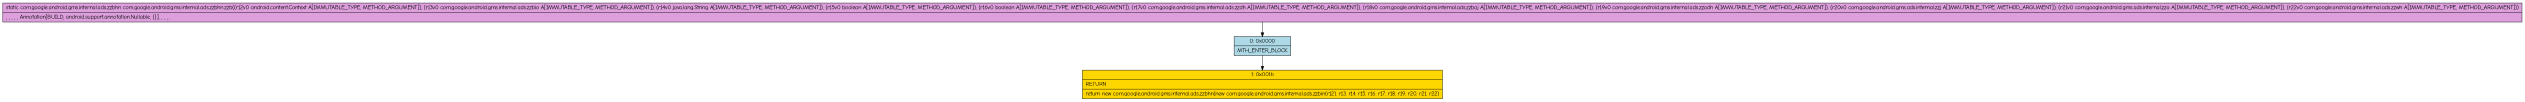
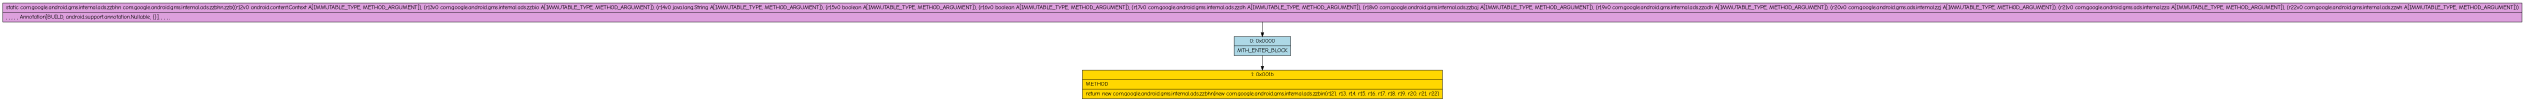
(1096, 84) -> (1097, 84)
